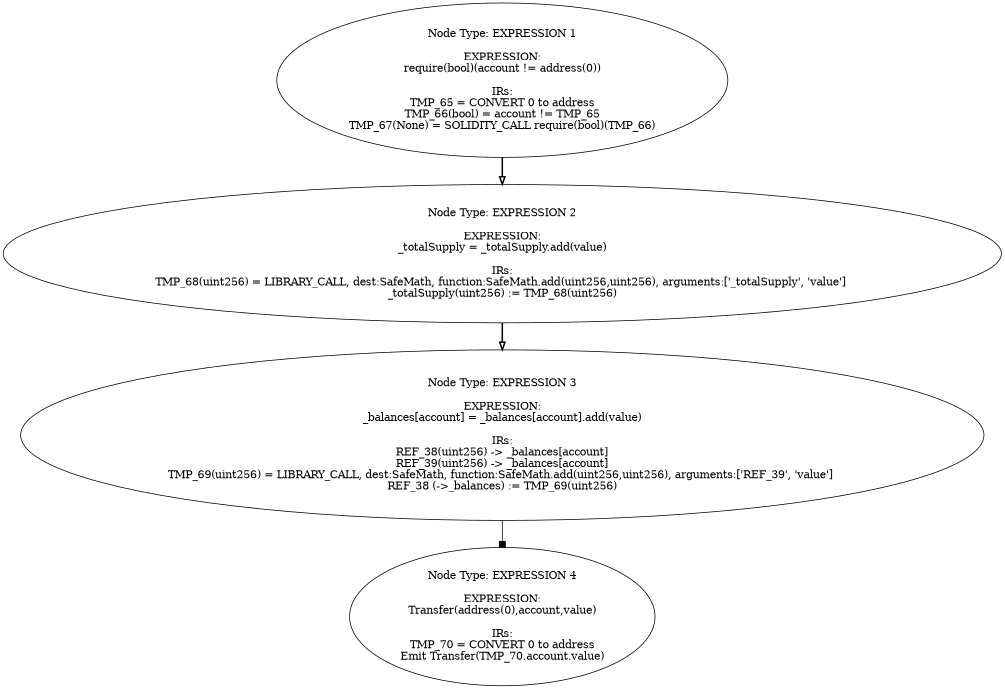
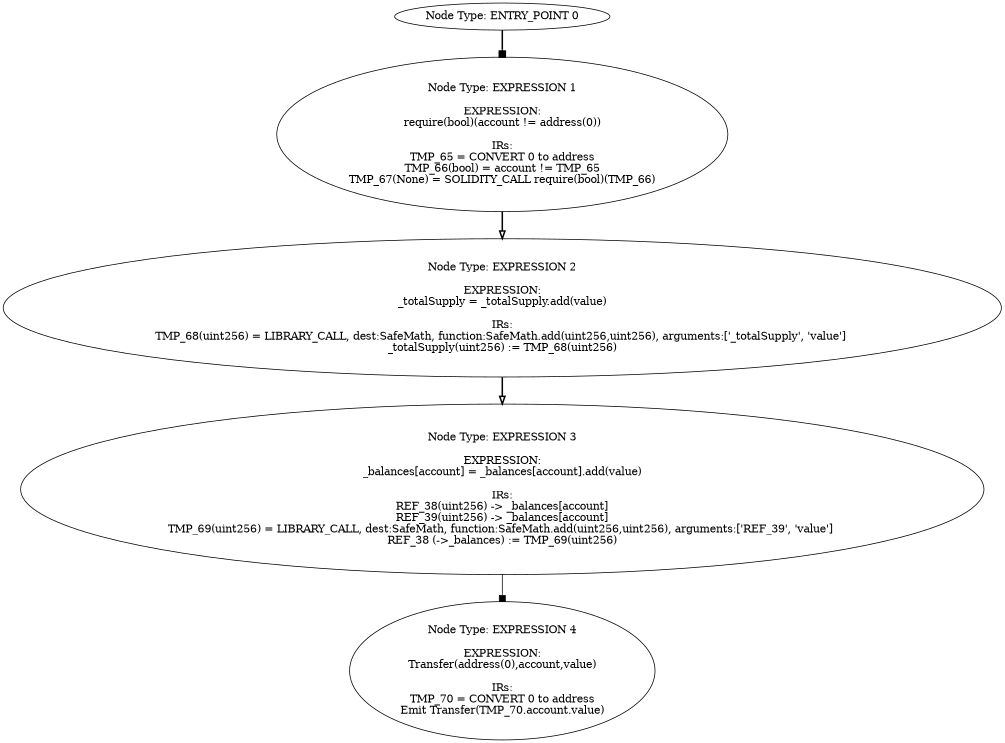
none -> (502, 17)
